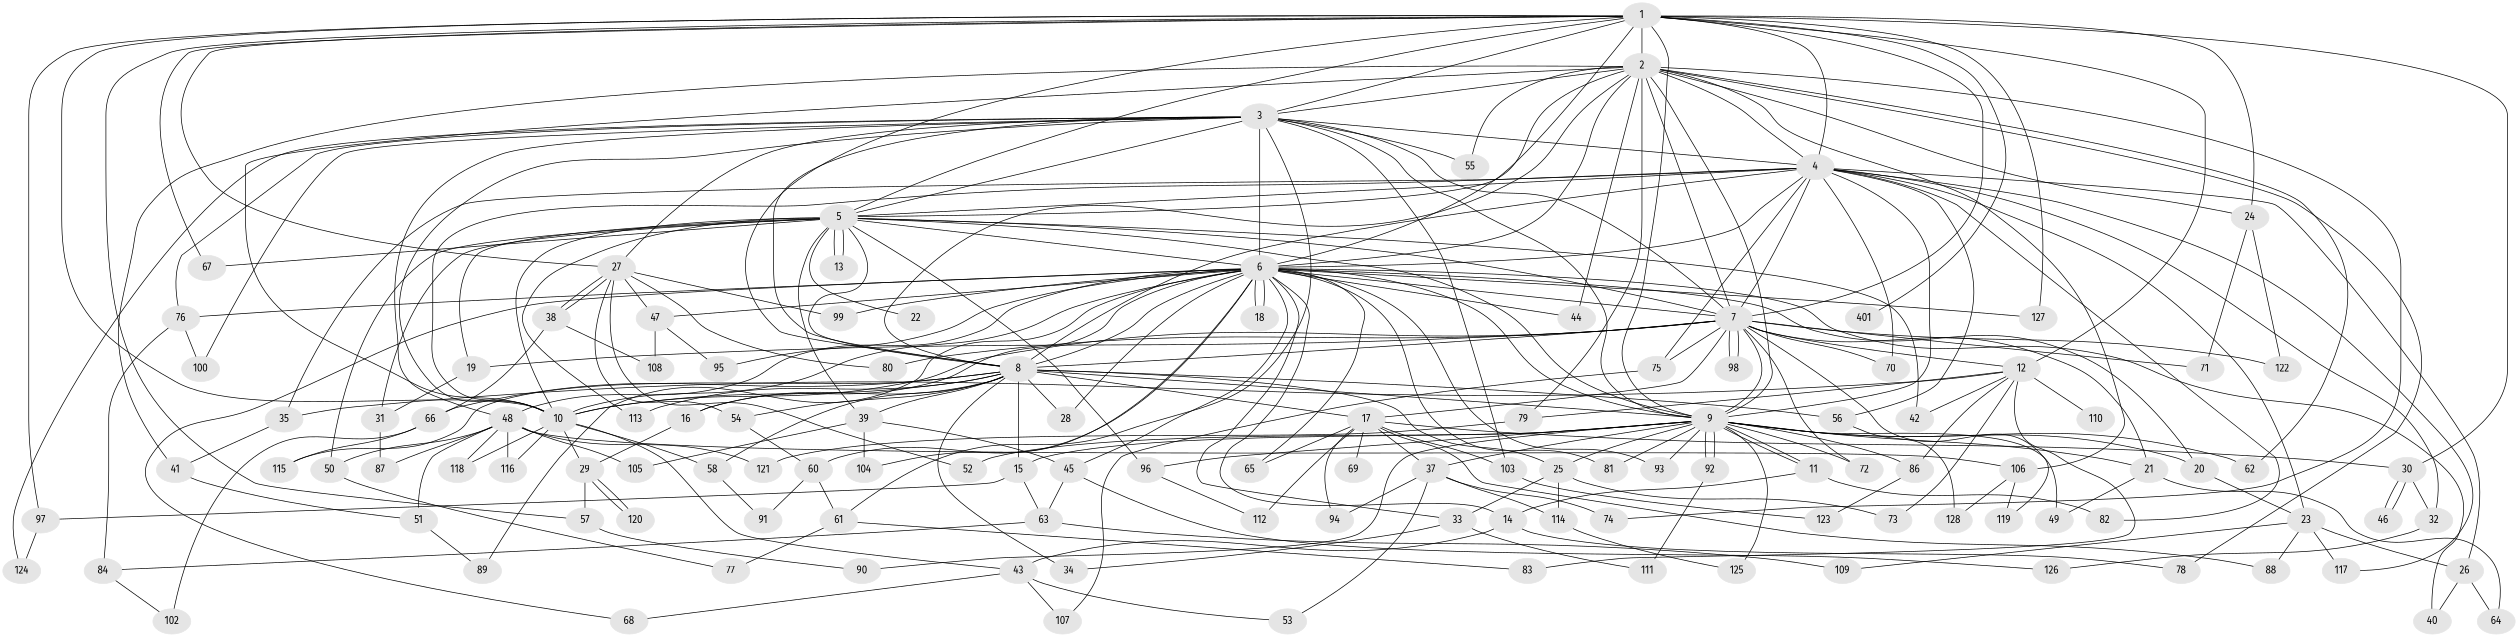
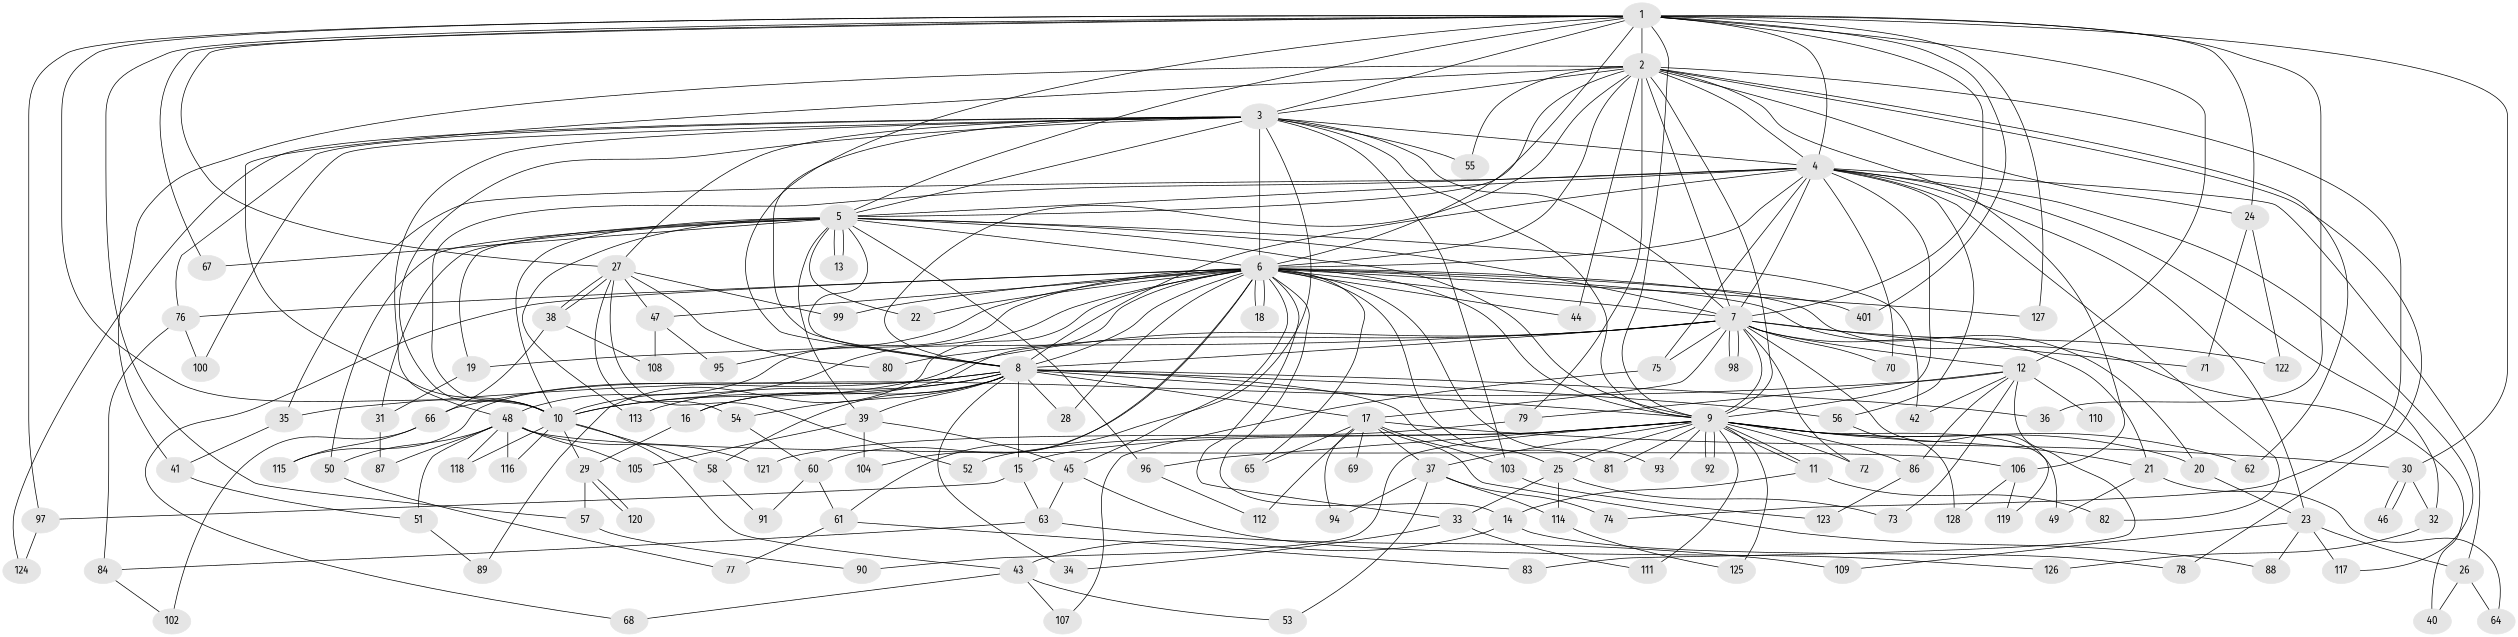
none -> (1565, 280)
none -> (1087, 289)
none -> (2045, 419)
(1679, 520) -> (1722, 506)
